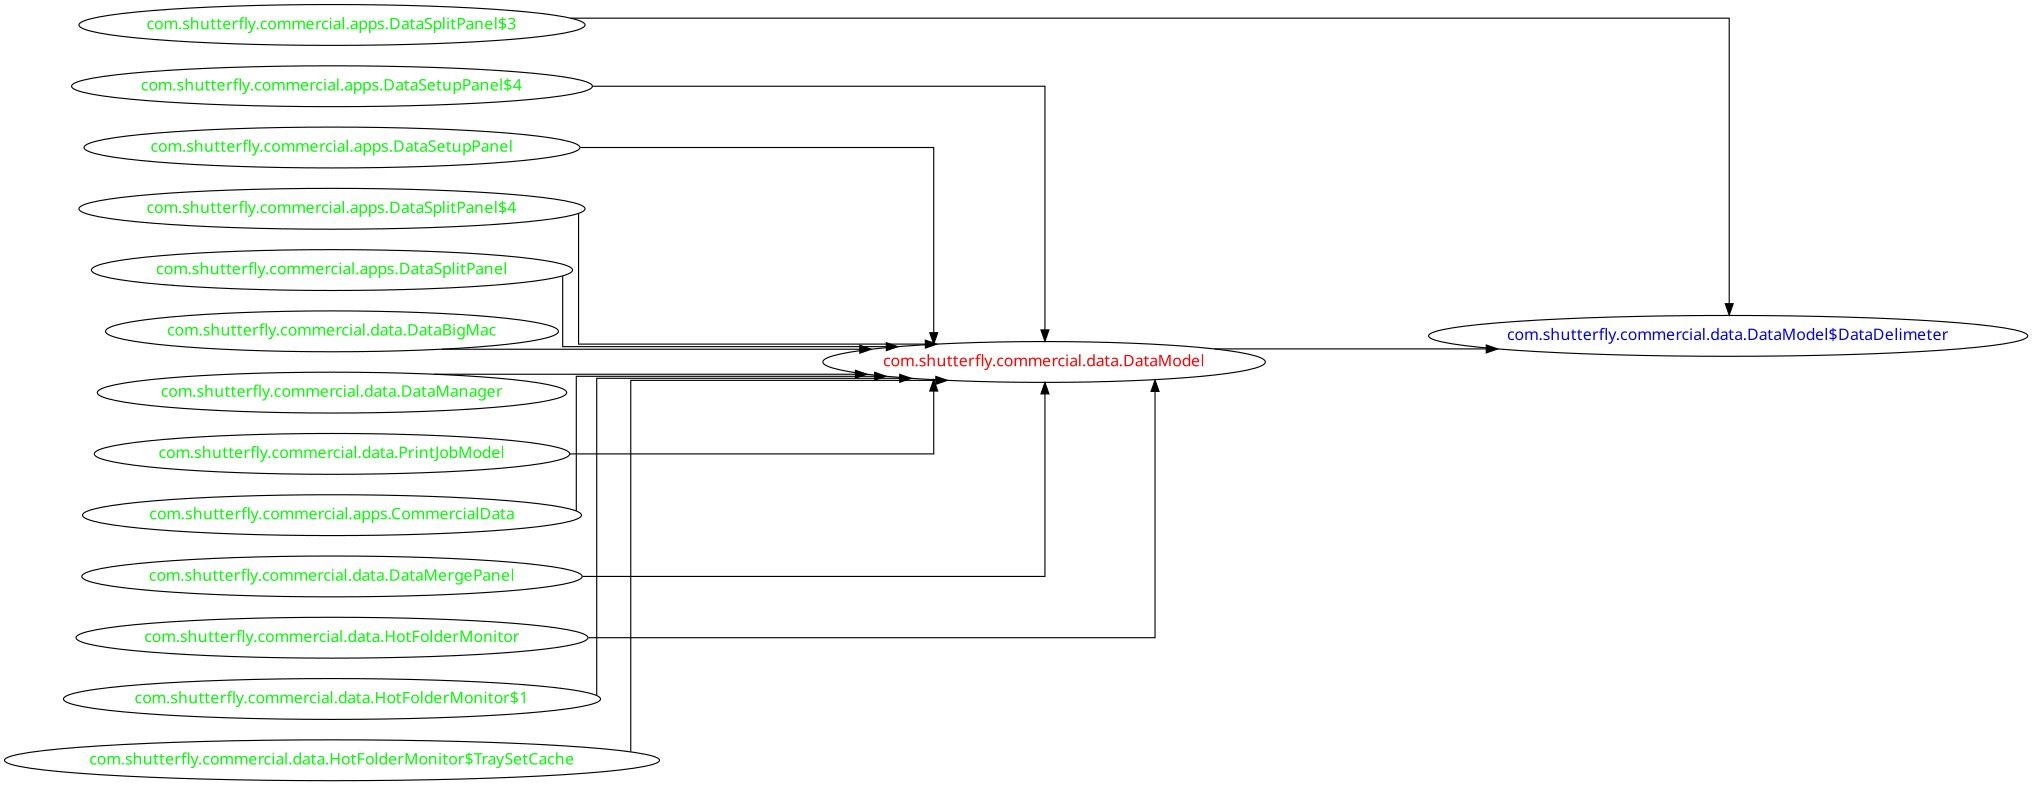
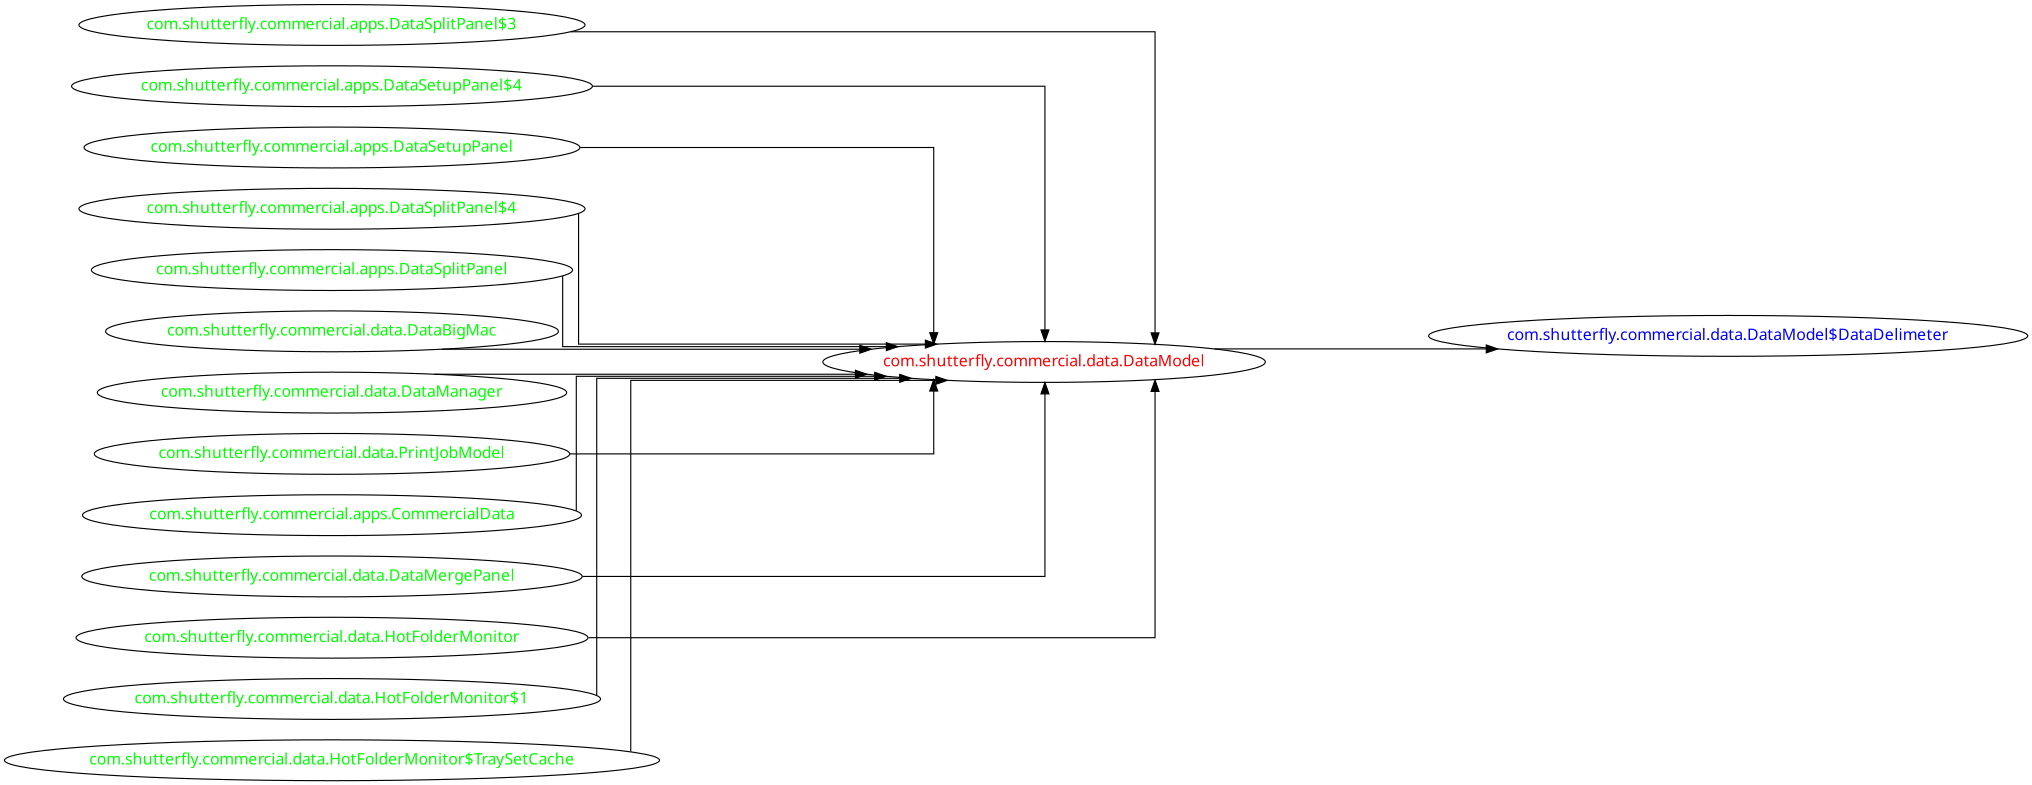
(1293, 18) -> (1013, 32)
